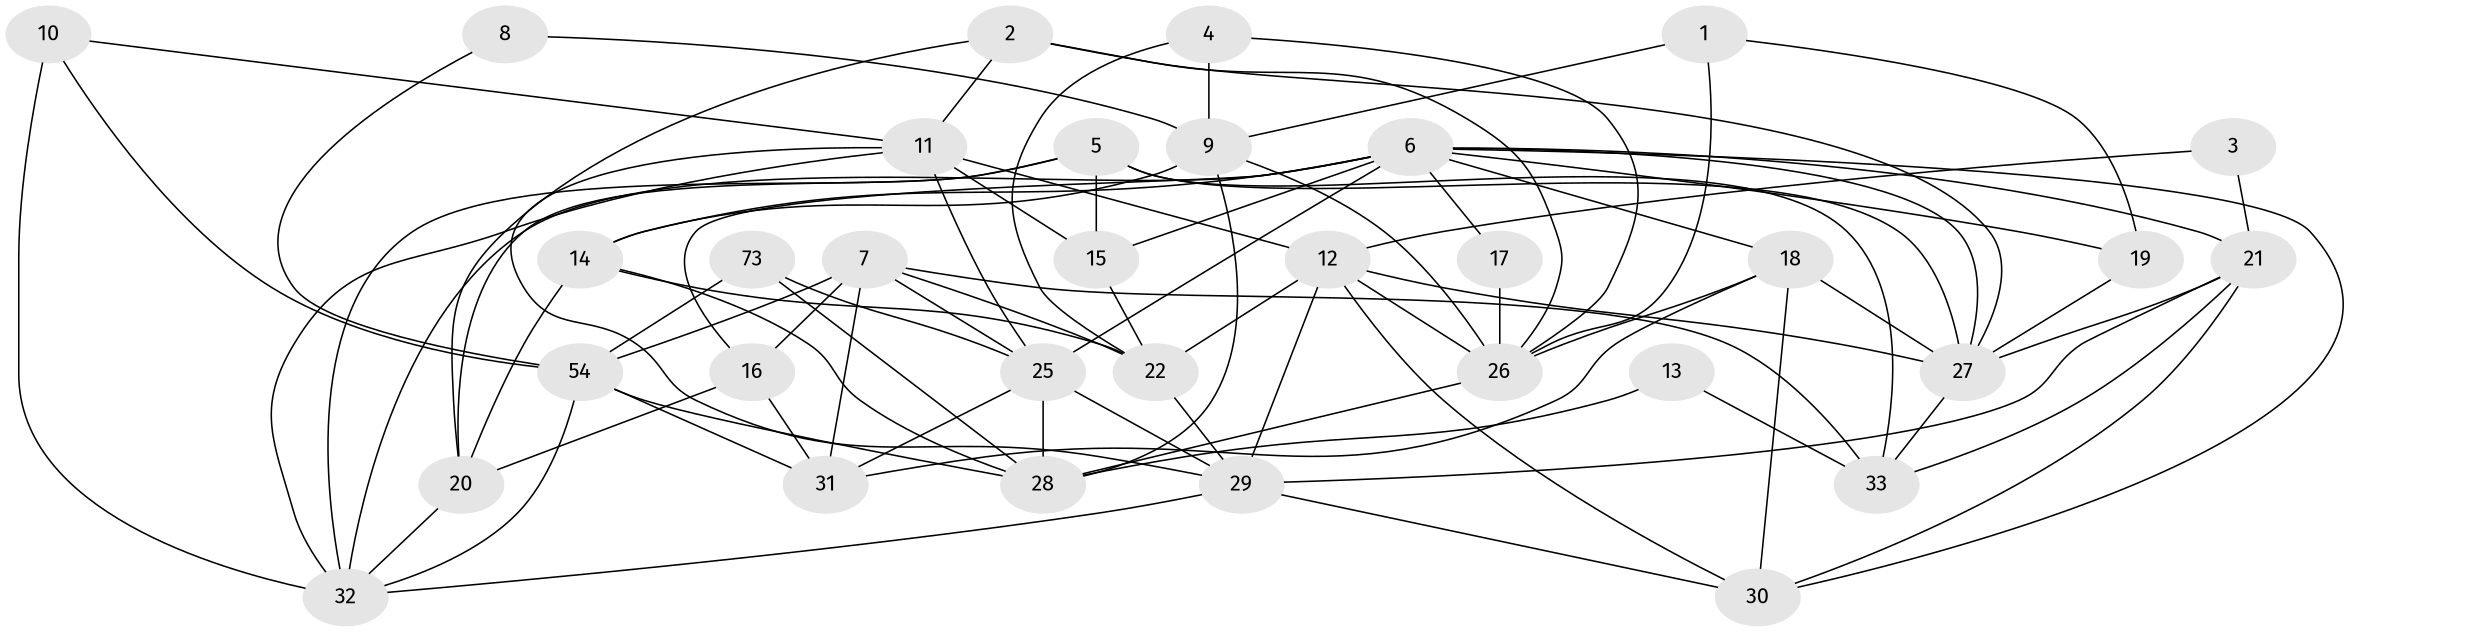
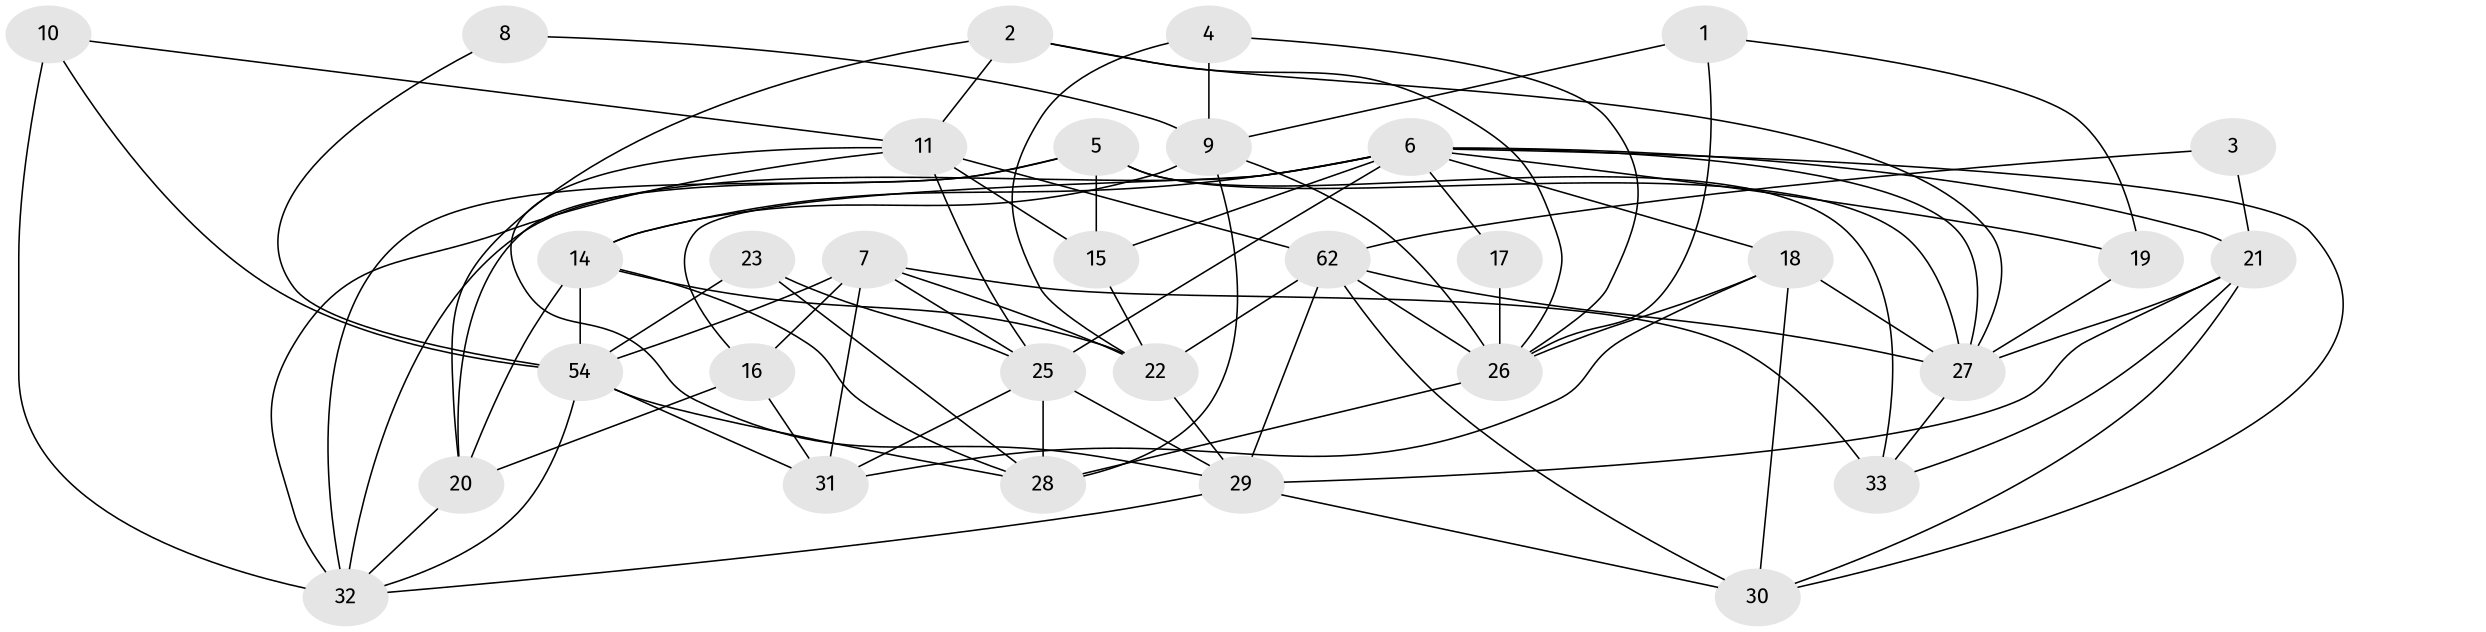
(752, 260) -> (752, 260)
(1328, 260) -> (1328, 260)
none -> (580, 313)
(1672, 372) -> none
